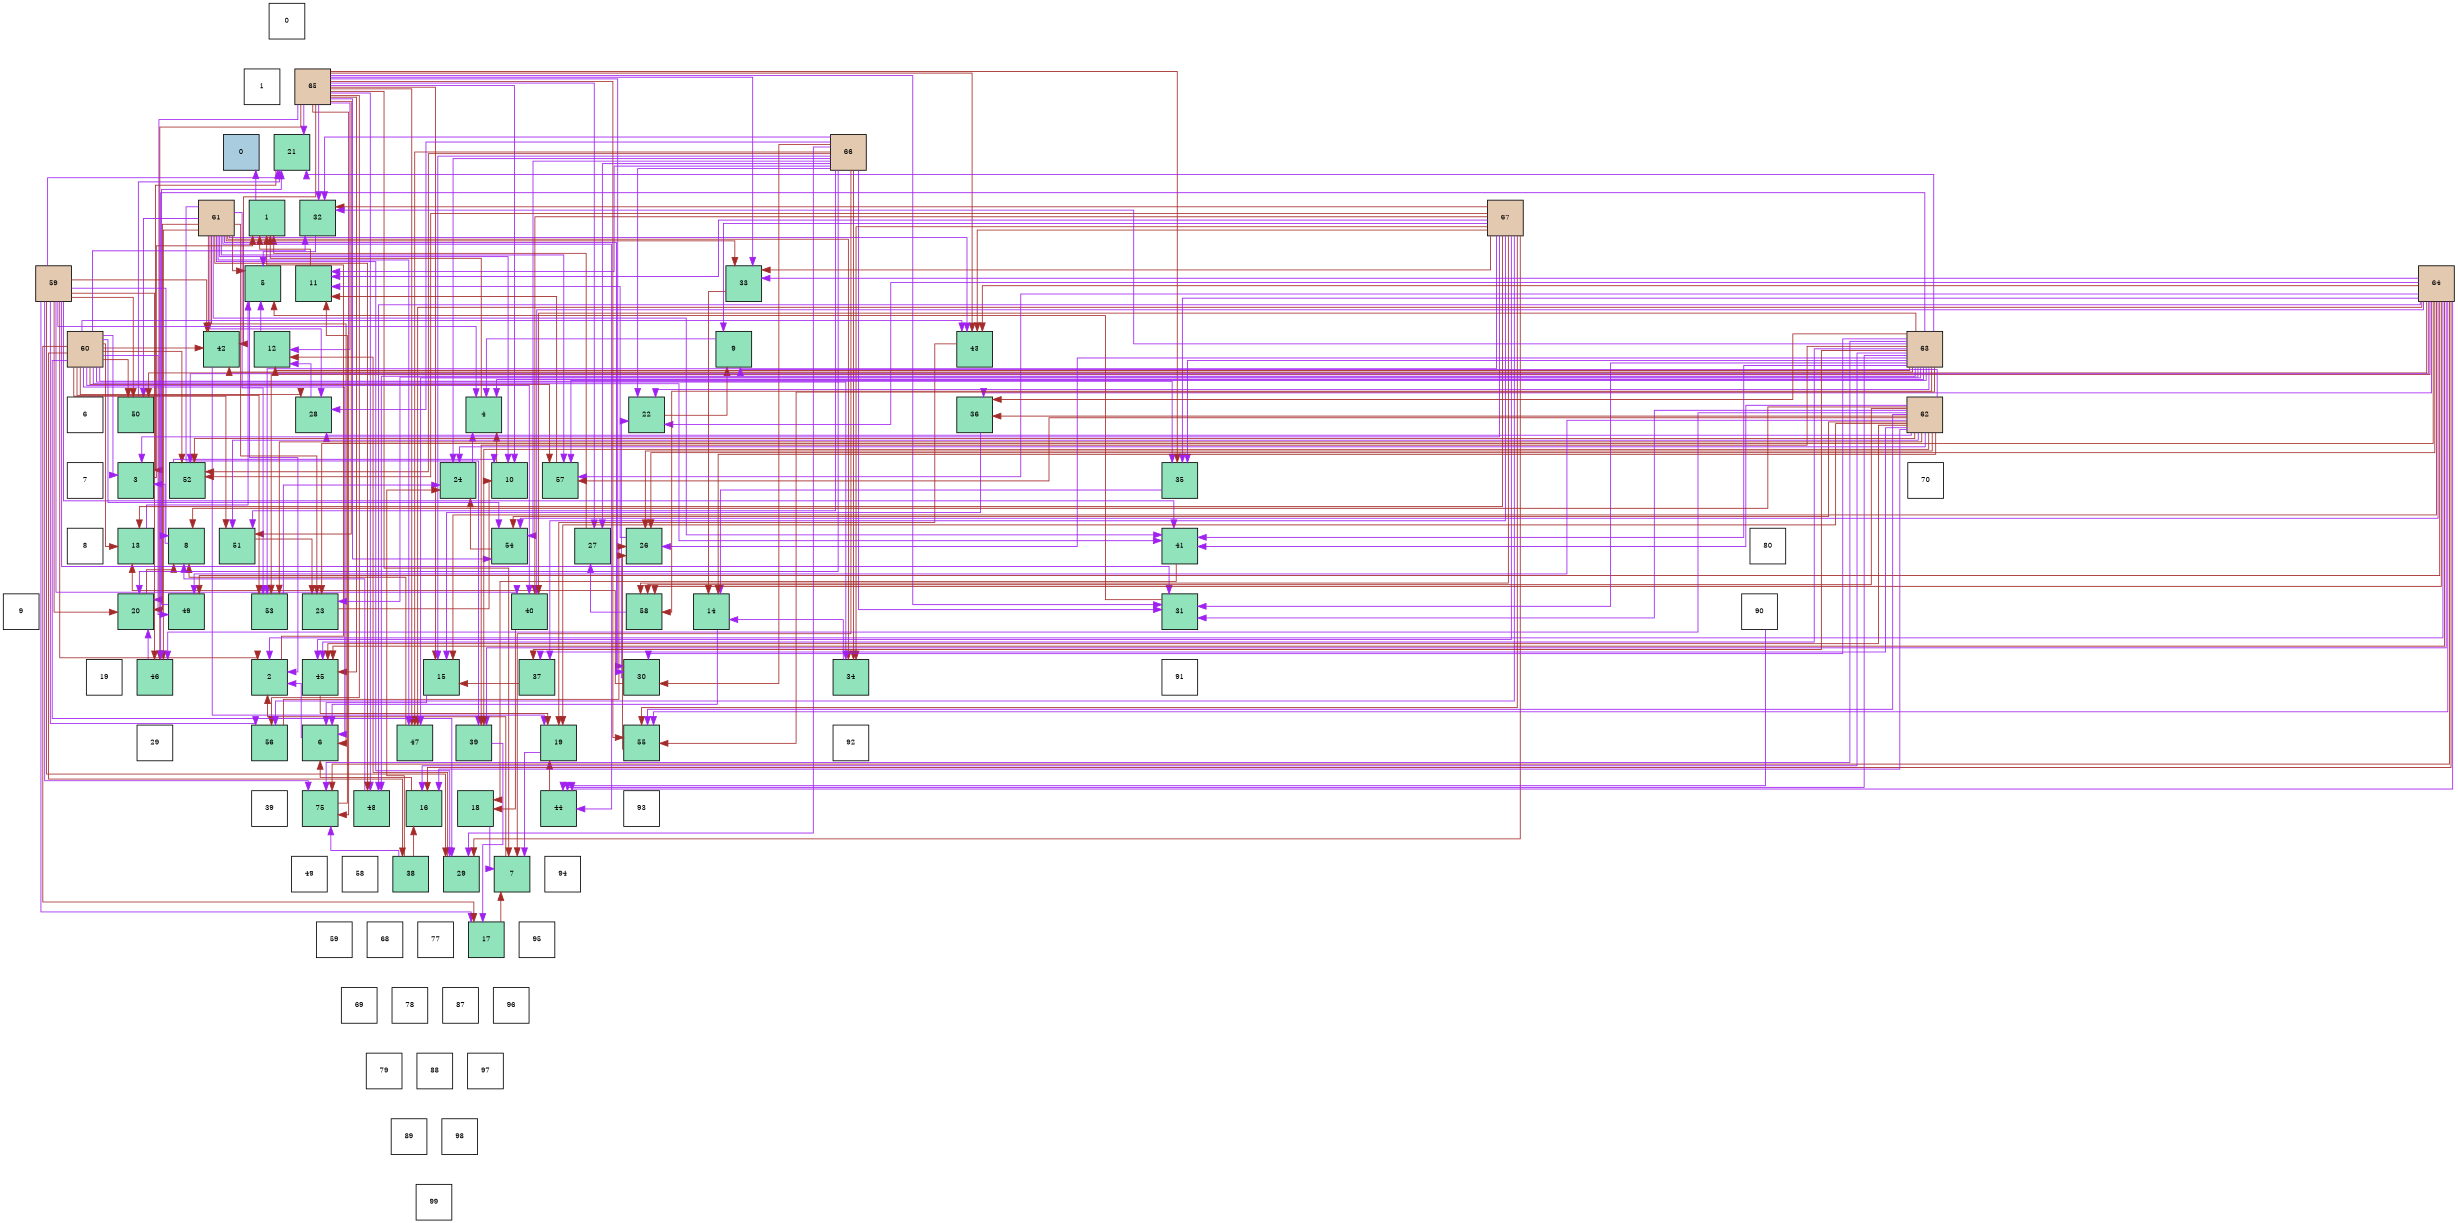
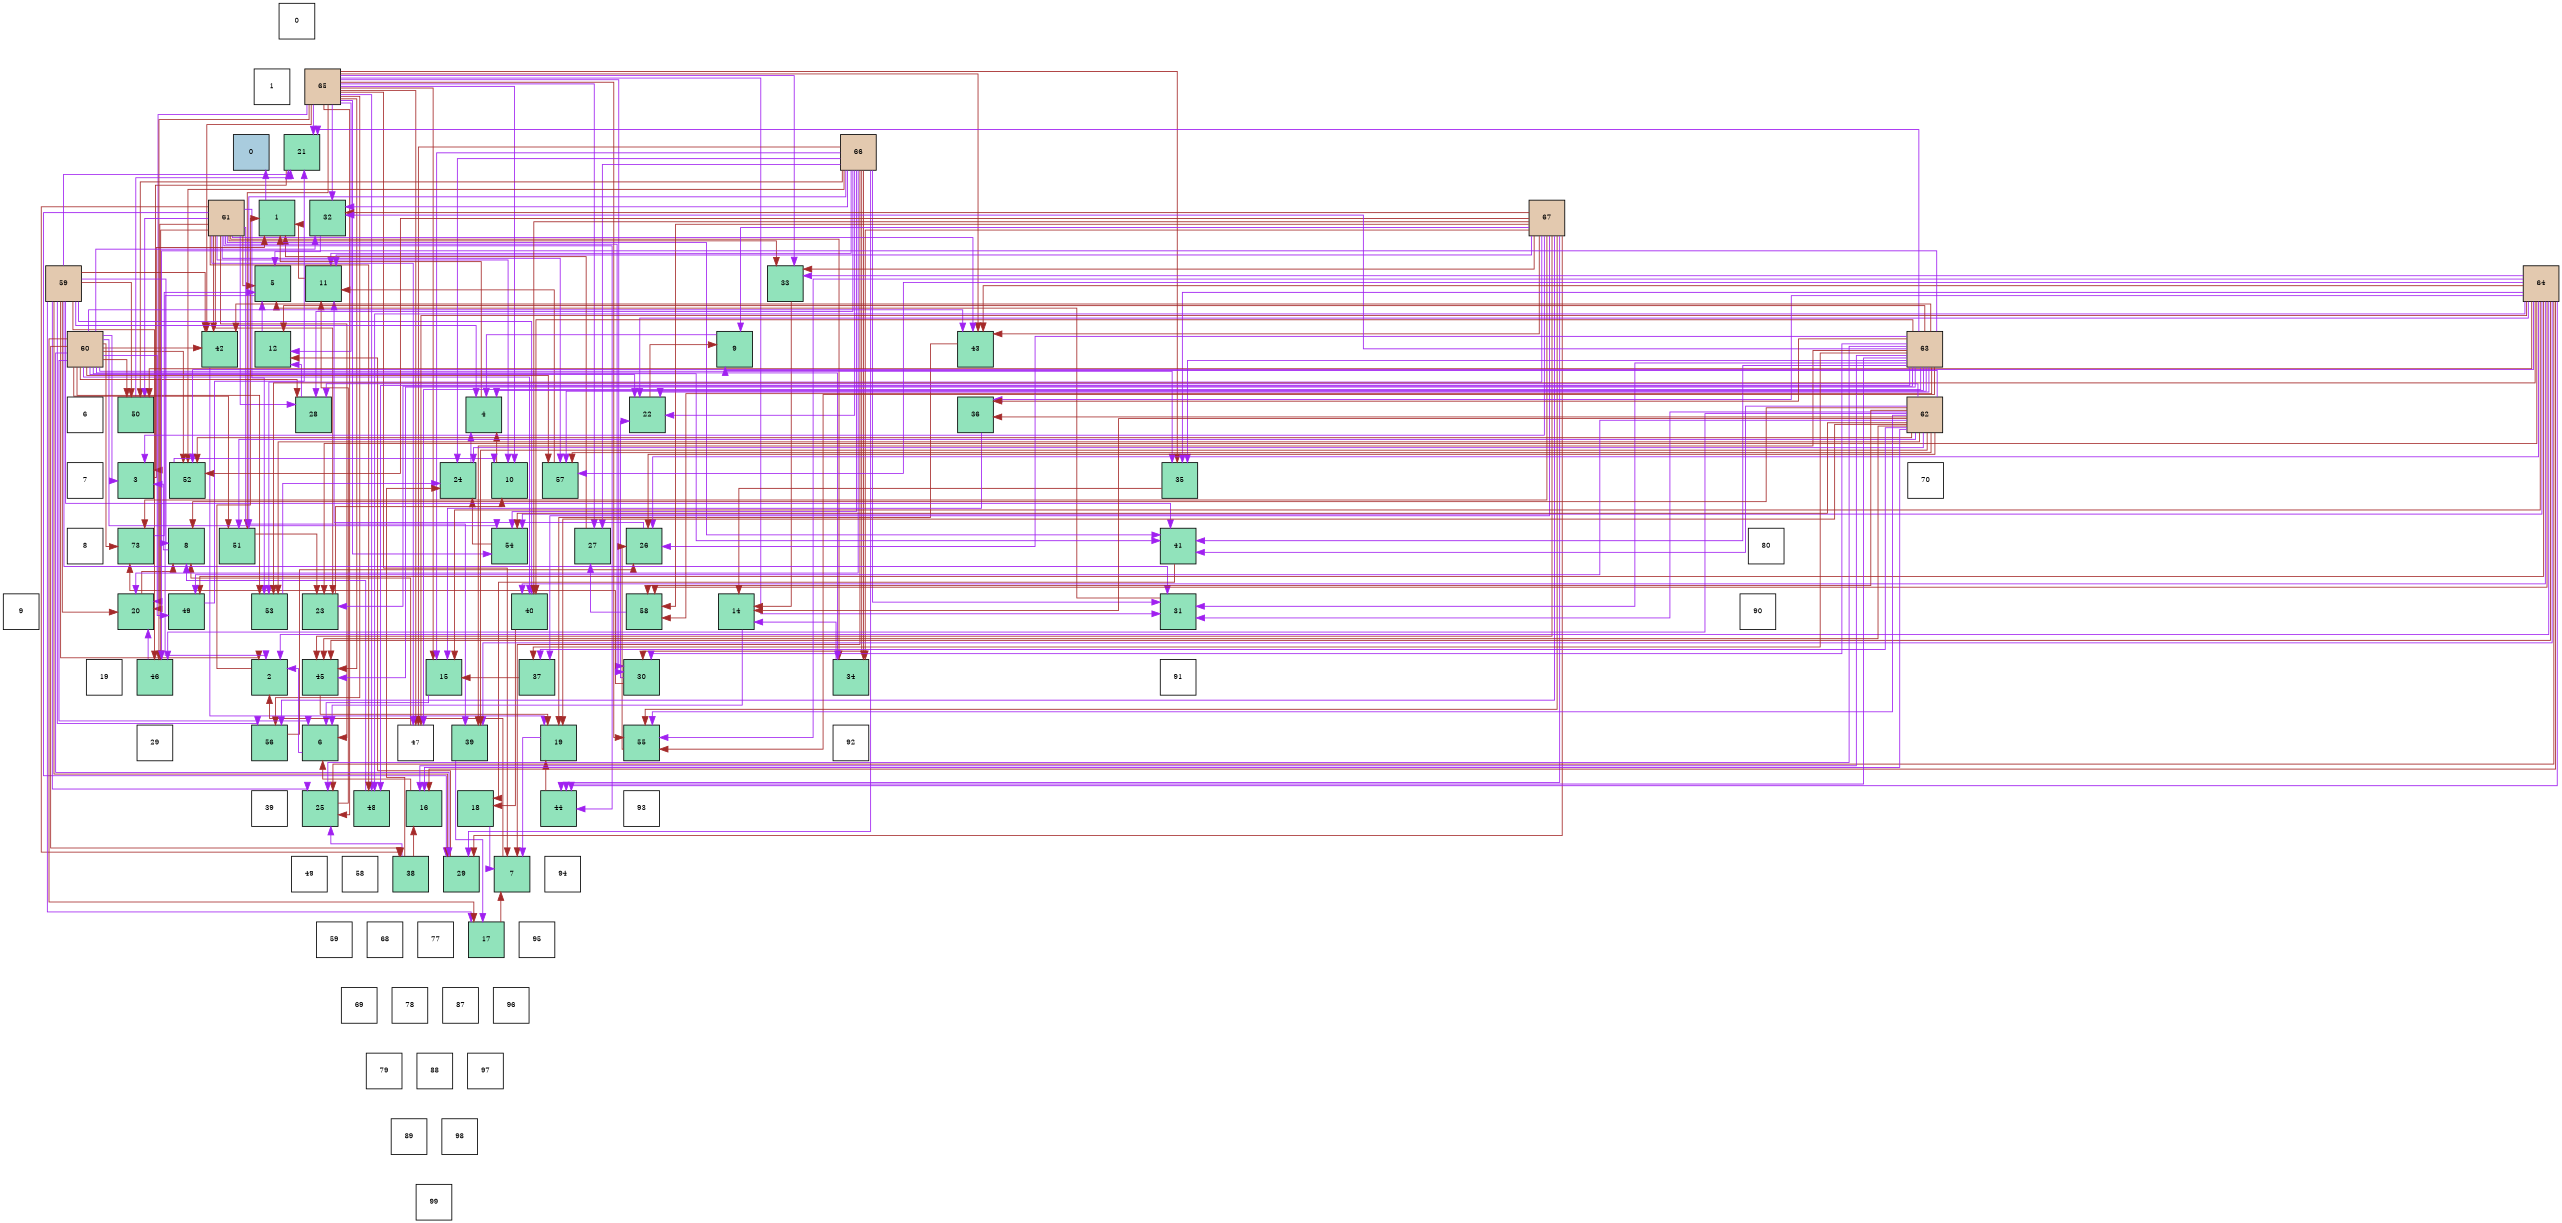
none -> (394, 182)
none -> (366, 375)
(1985, 453) -> (1957, 457)
(893, 490) -> (902, 488)
(136, 546) -> (136, 546)
(1110, 640) -> (1127, 636)
(415, 743) -> (416, 743)
(1242, 786) -> (1333, 782)
none -> (41, 801)
(320, 809) -> (320, 809)
